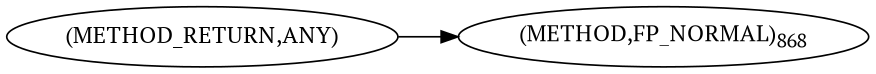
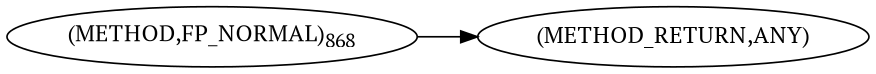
(420, 37) -> (439, 37)
